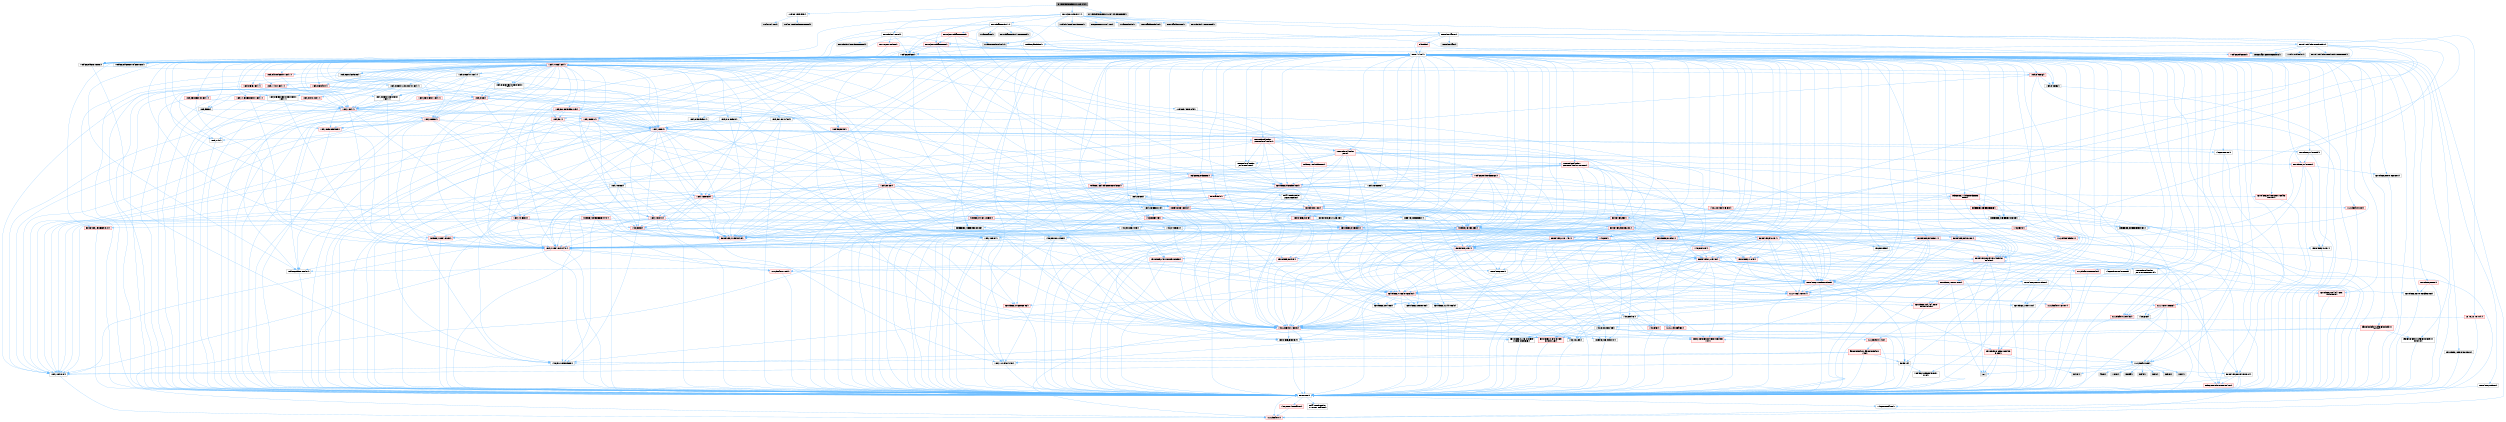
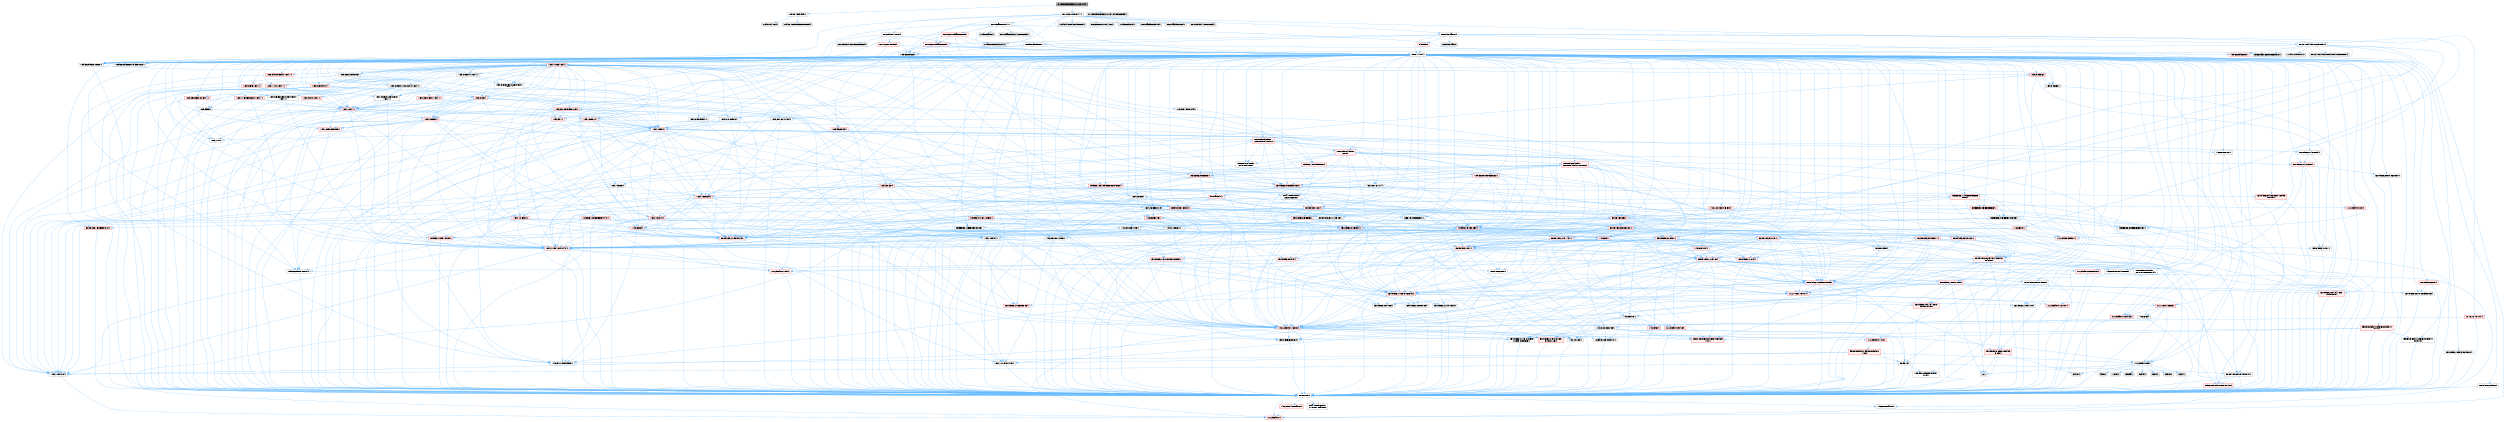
none -> (968, 84)
(1375, 186) -> (1375, 186)
(1302, 218) -> (1302, 218)
(1675, 328) -> (1675, 328)
